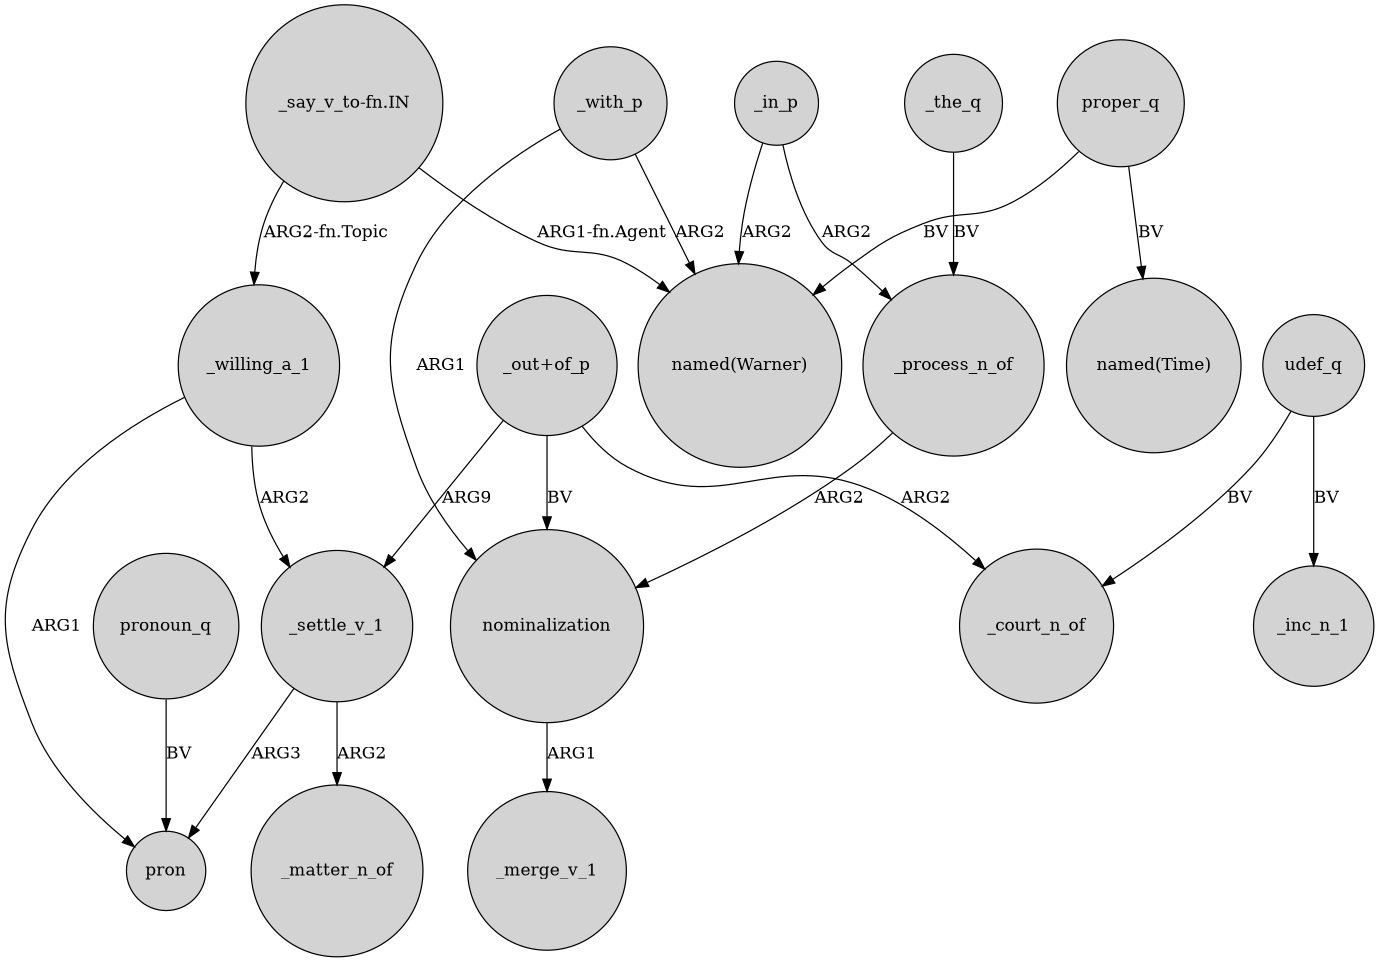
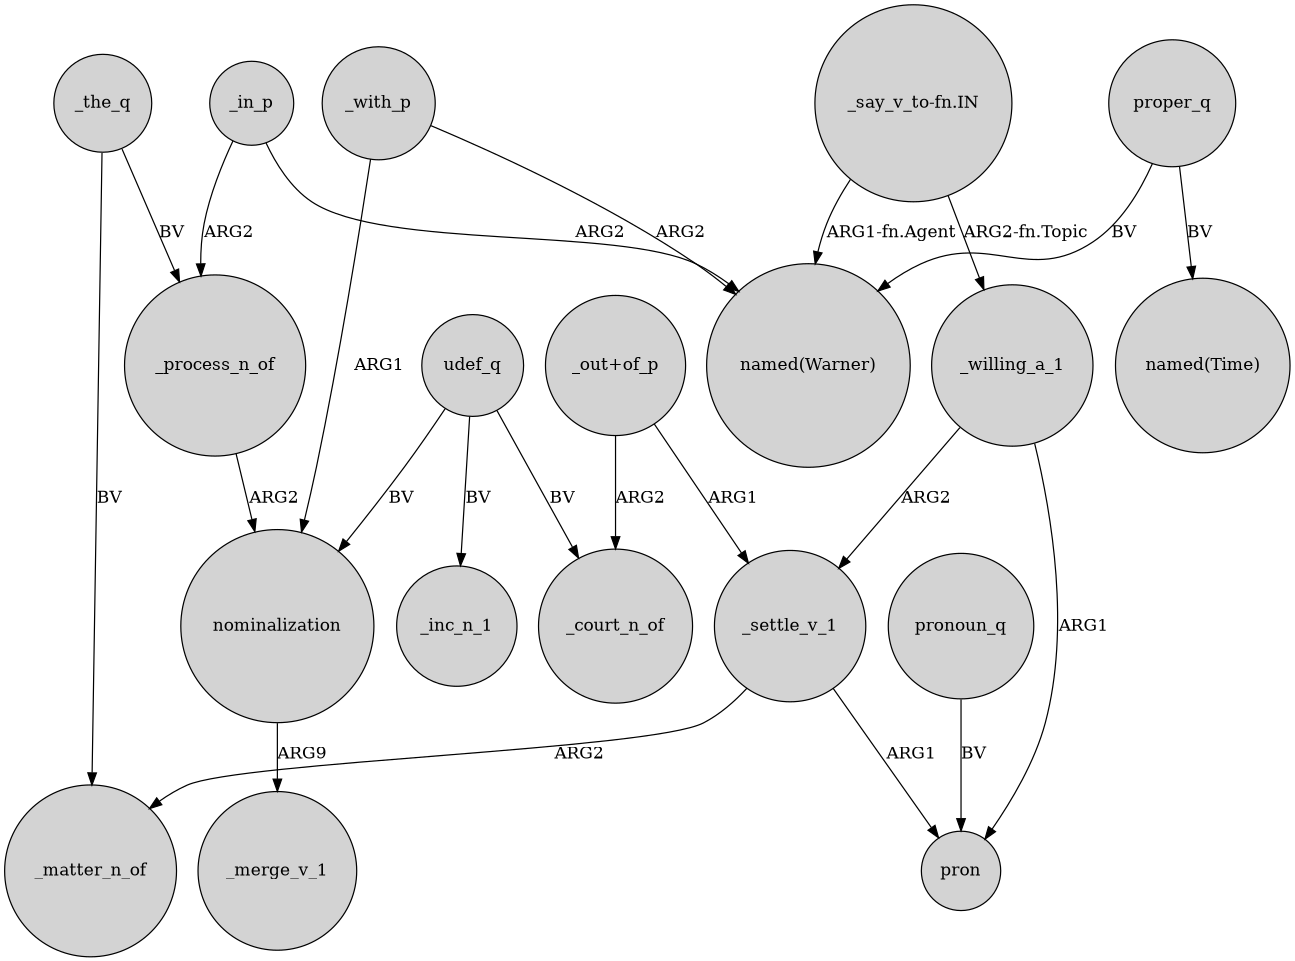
none -> (97, 463)
(547, 476) -> (397, 476)
(467, 498) -> (733, 498)
(277, 754) -> (912, 754)
(572, 754) -> (302, 754)
